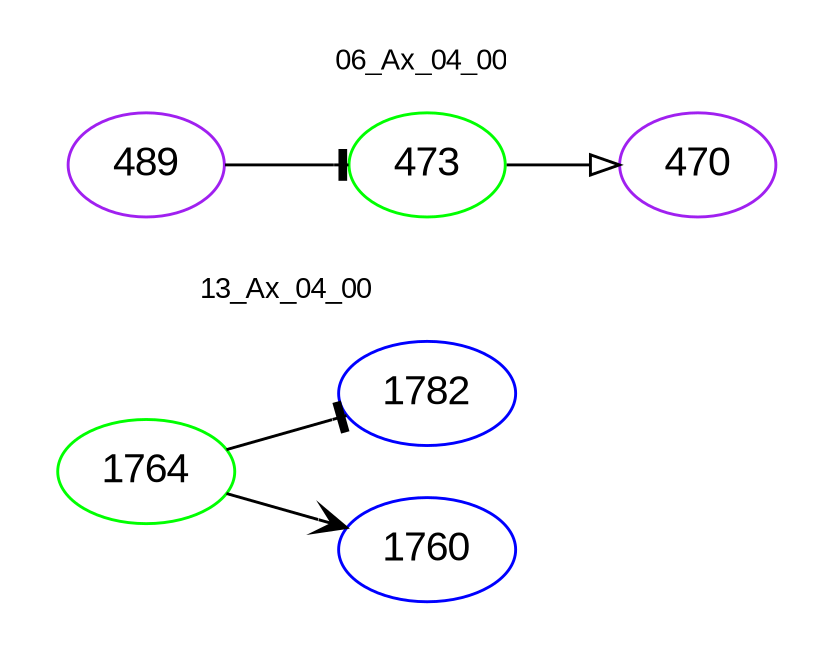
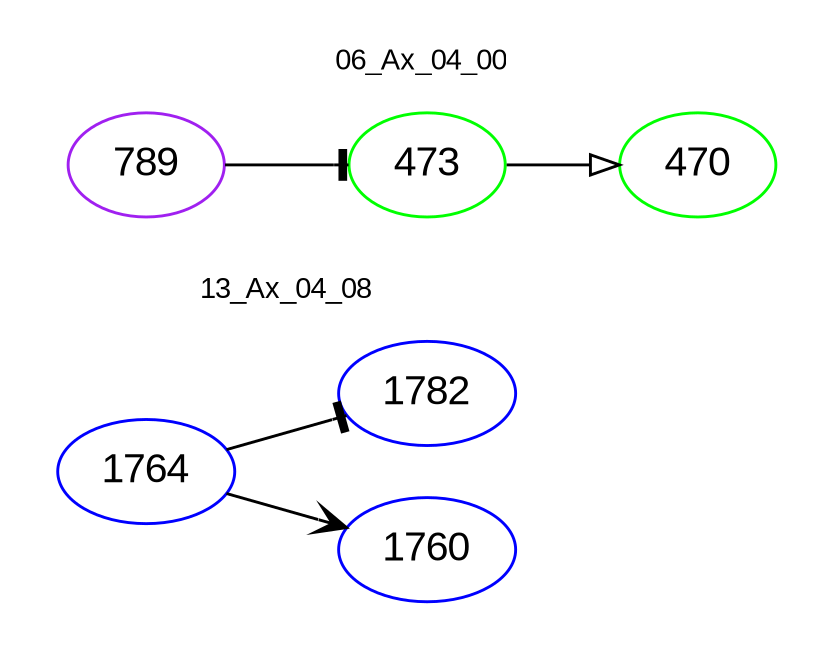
(146, 165) -> (146, 165)
(698, 165) -> (698, 165)
(287, 291) -> (287, 291)
(146, 472) -> (146, 472)
